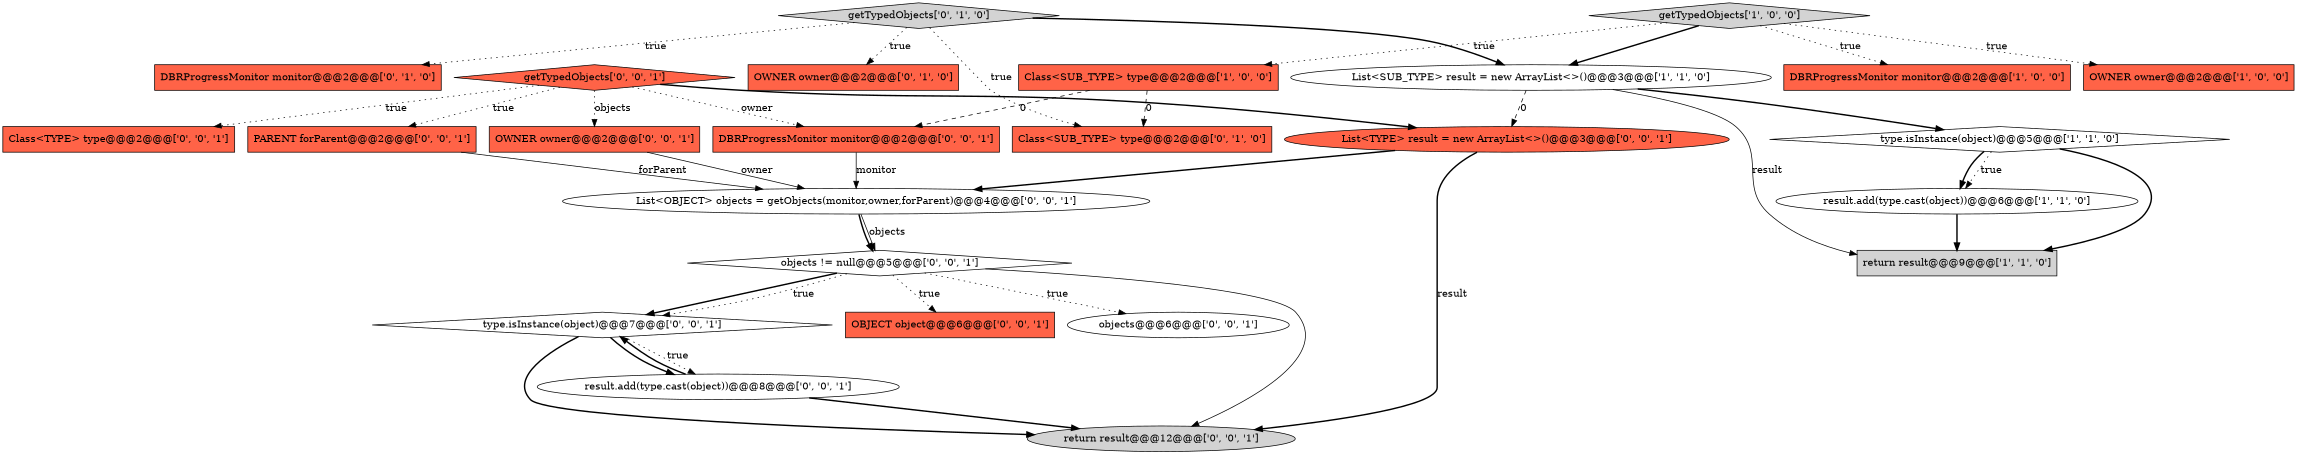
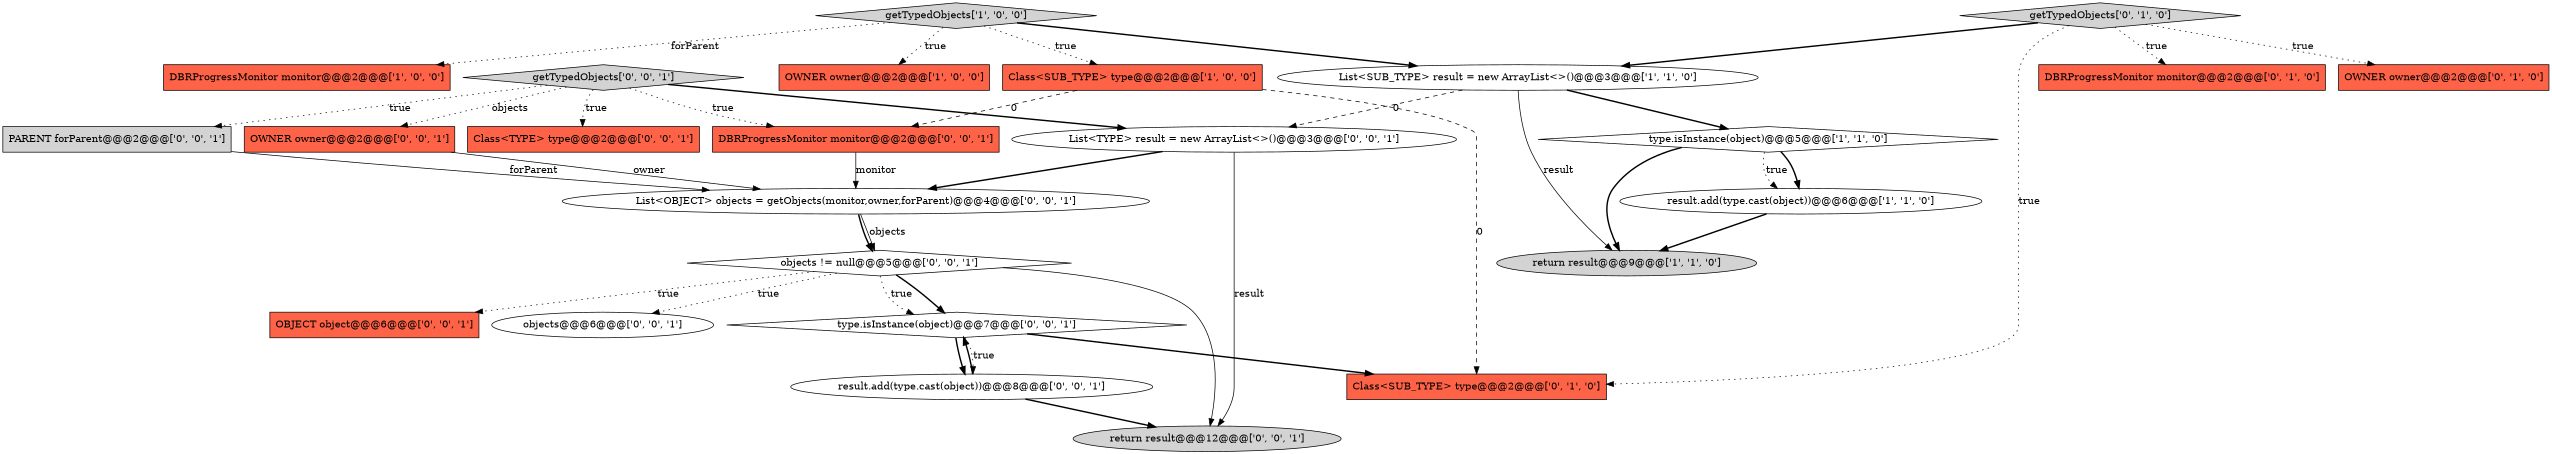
(1851, 47) -> (695, 47)
(594, 78) -> (603, 78)
(757, 108) -> (723, 108)
(362, 139) -> (117, 139)
(1507, 139) -> (1234, 139)
(1957, 263) -> (1627, 263)
(1437, 353) -> (1234, 287)
(732, 423) -> (1196, 354)
